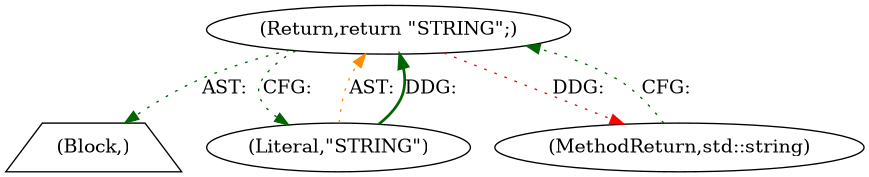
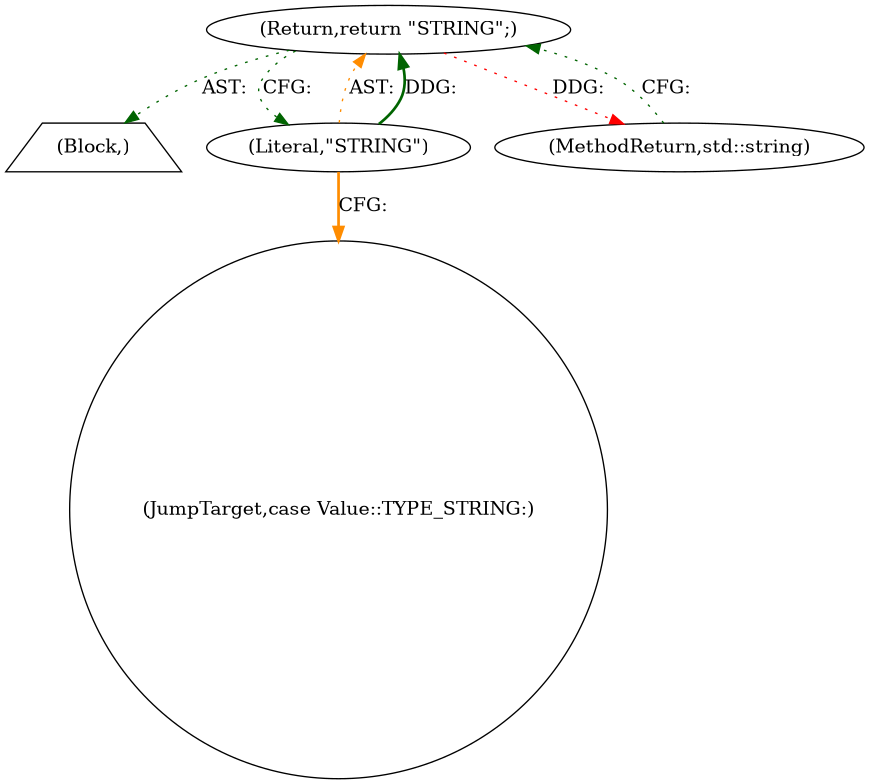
none -> (339, 510)
